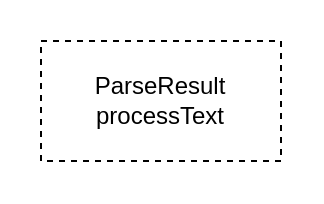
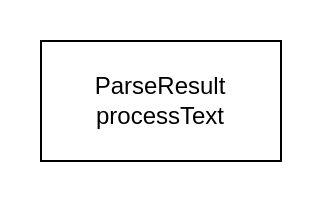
(161, 101) -> (161, 101)
